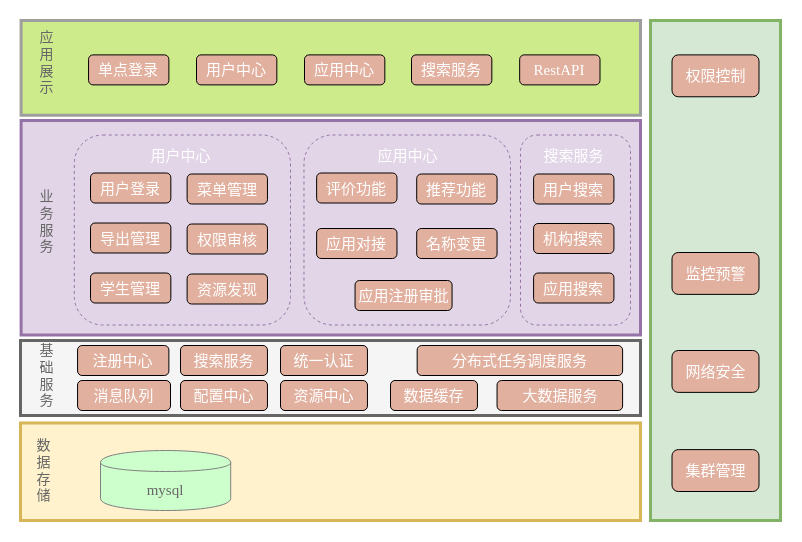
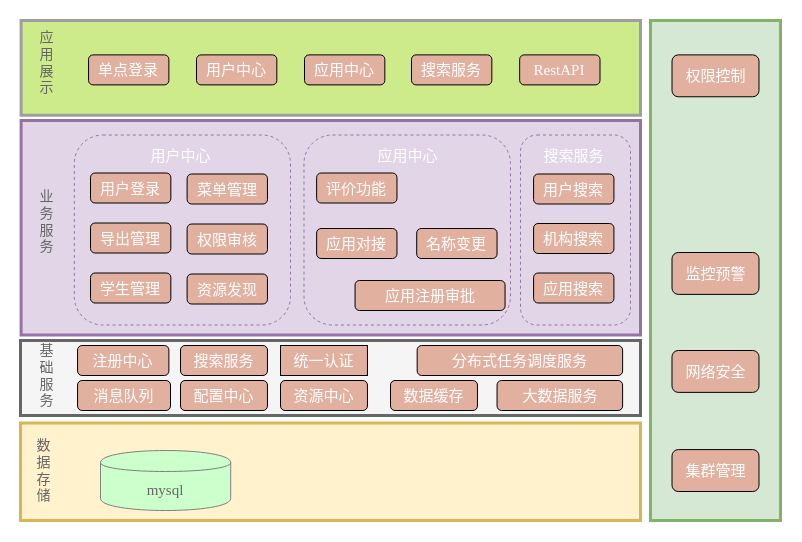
(457, 189) -> none
(404, 296) -> (430, 296)
(324, 361) -> (324, 361)
